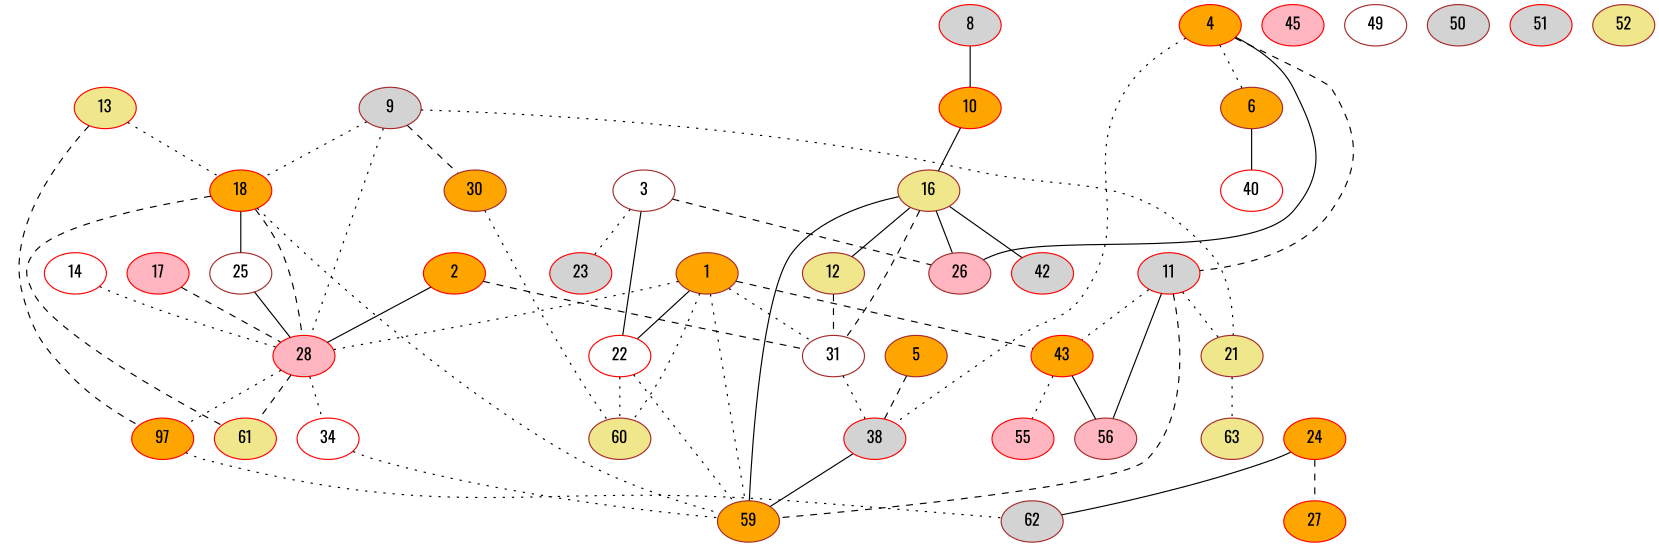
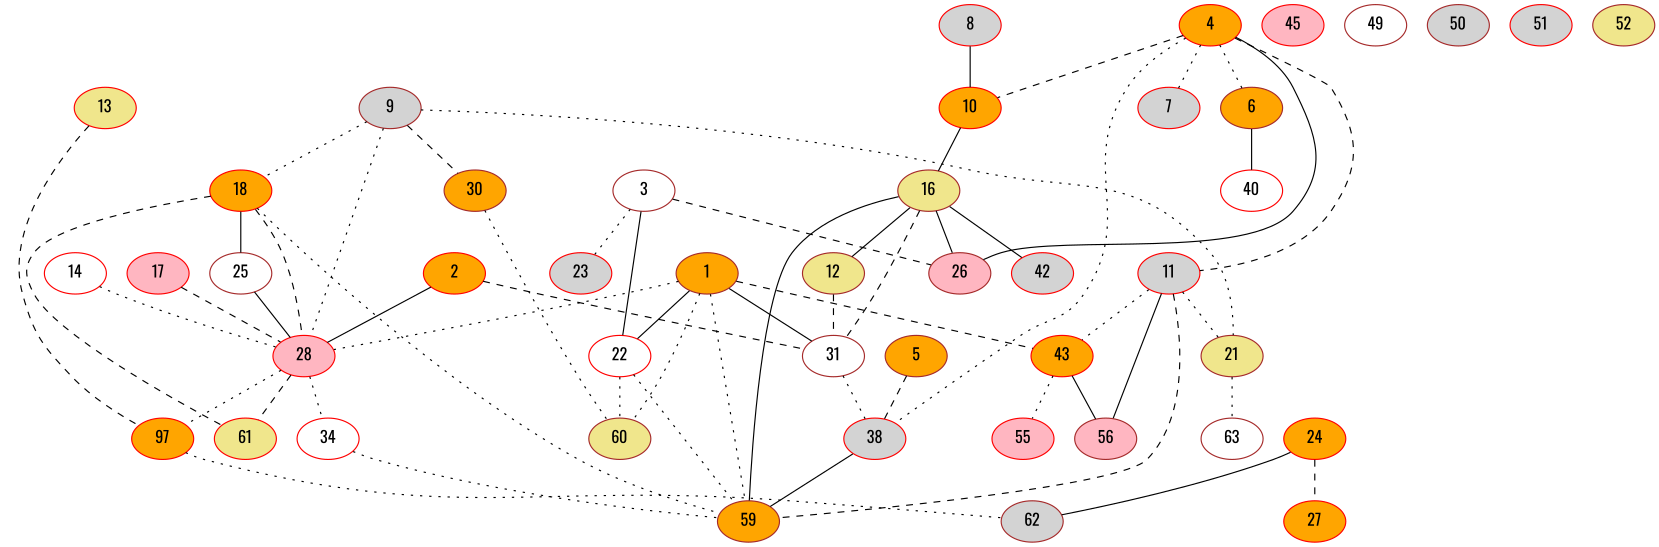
none -> (1090, 67)
none -> (1169, 108)
(173, 149) -> none
(777, 319) -> (777, 319)
(1232, 439) -> (1232, 439)
